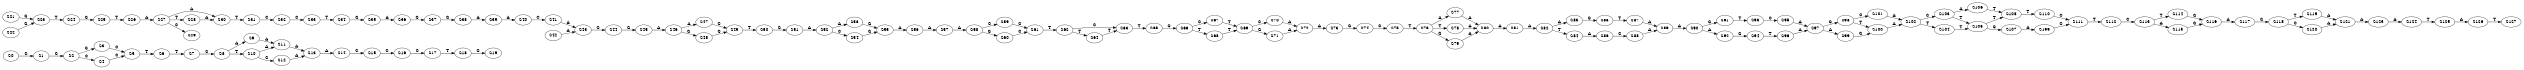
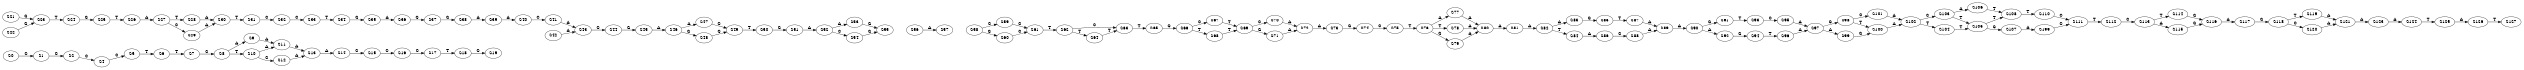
(190, 11) -> (206, 28)
(898, 30) -> none
(958, 30) -> none
(102, 46) -> none
